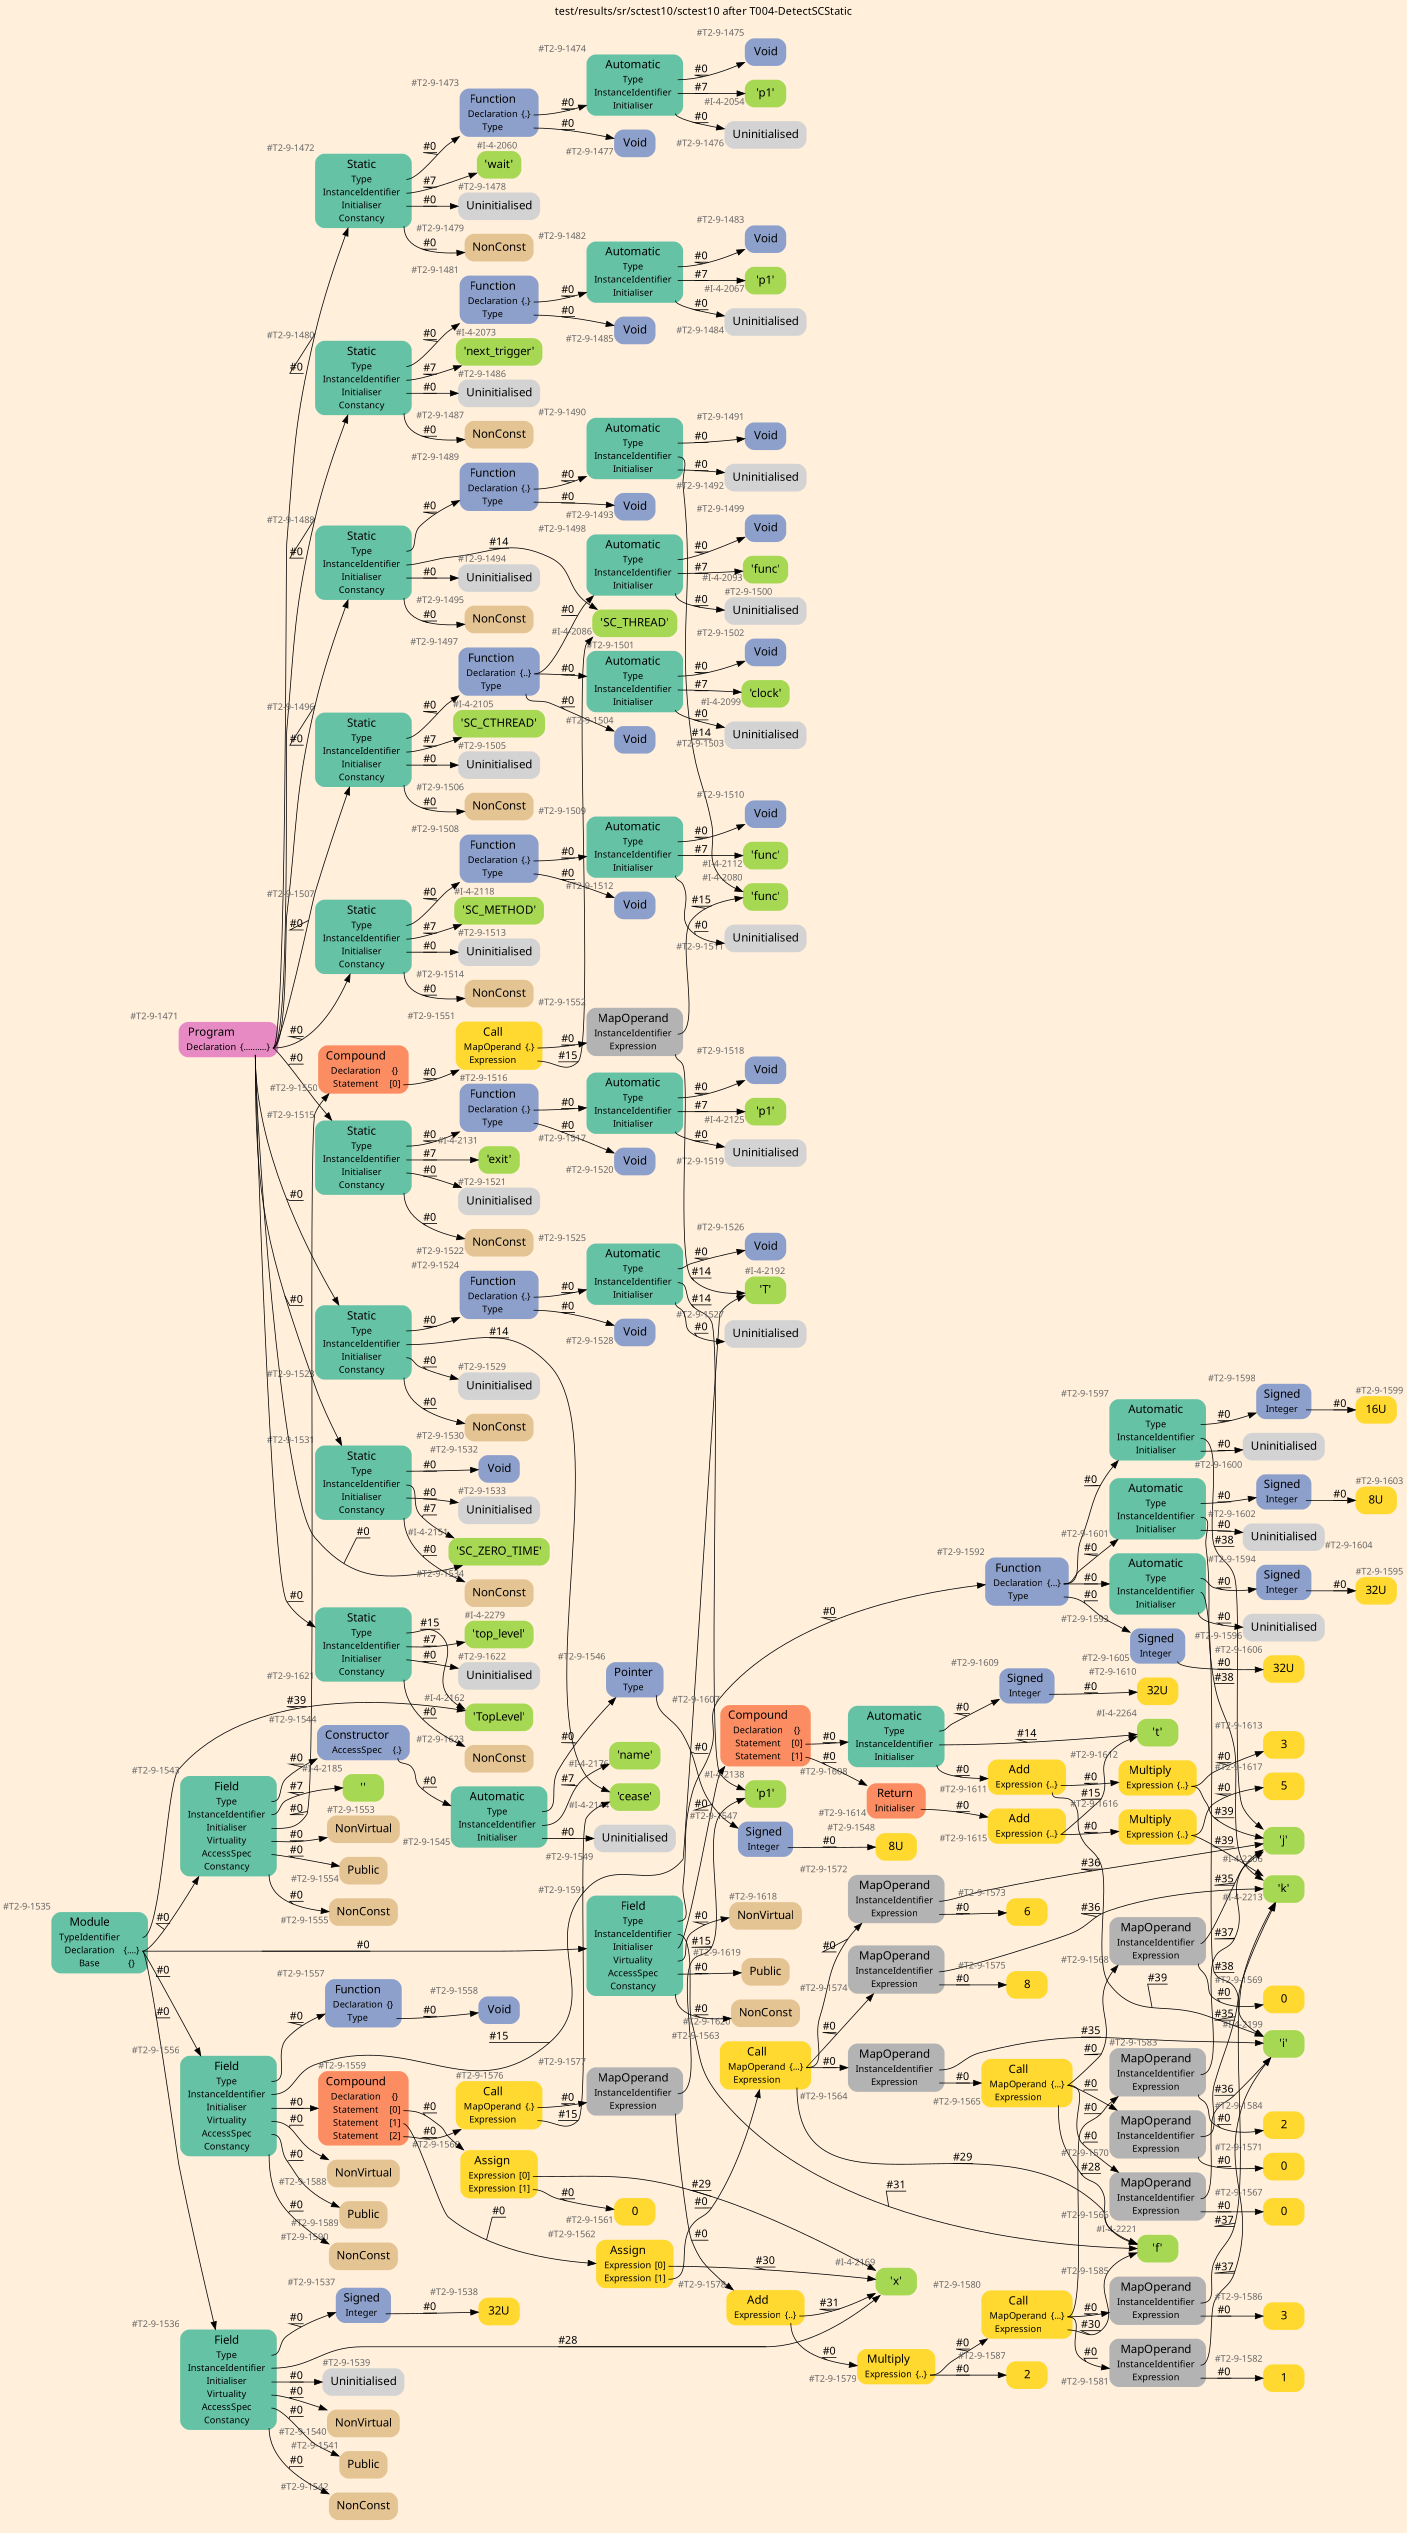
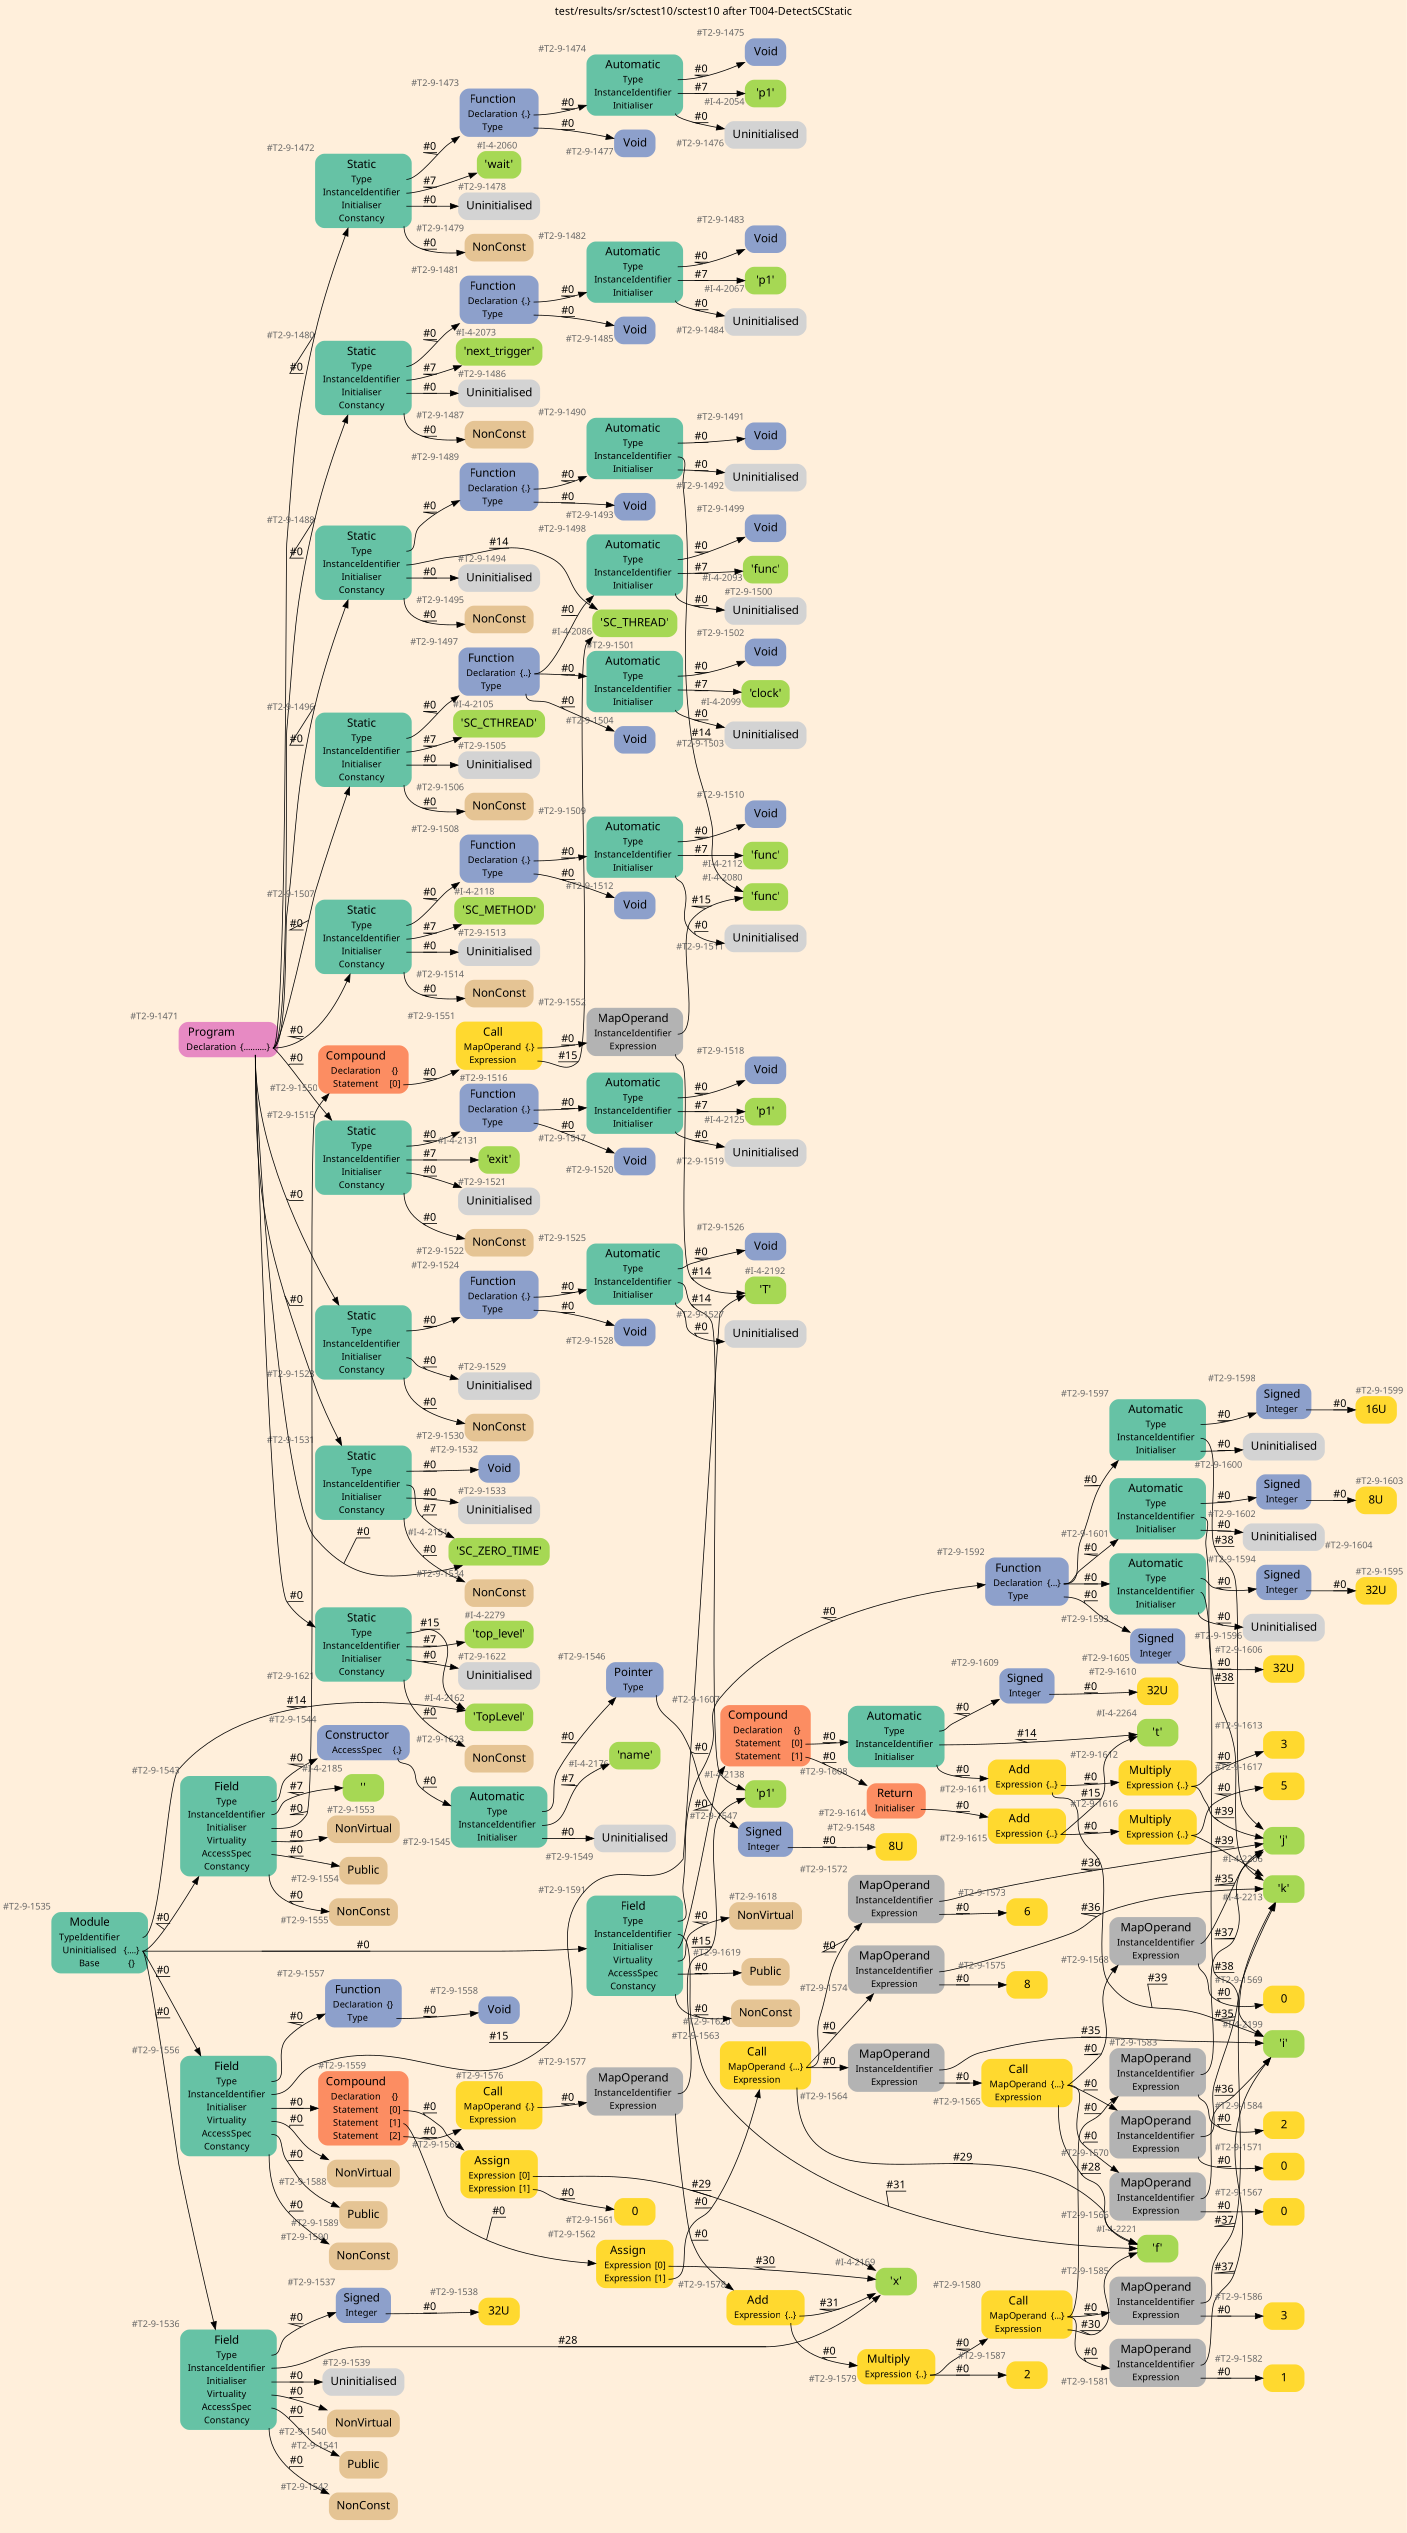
(297, 1701) -> (297, 1701)
(635, 1797) -> none
(90, 1950) -> (90, 1950)
